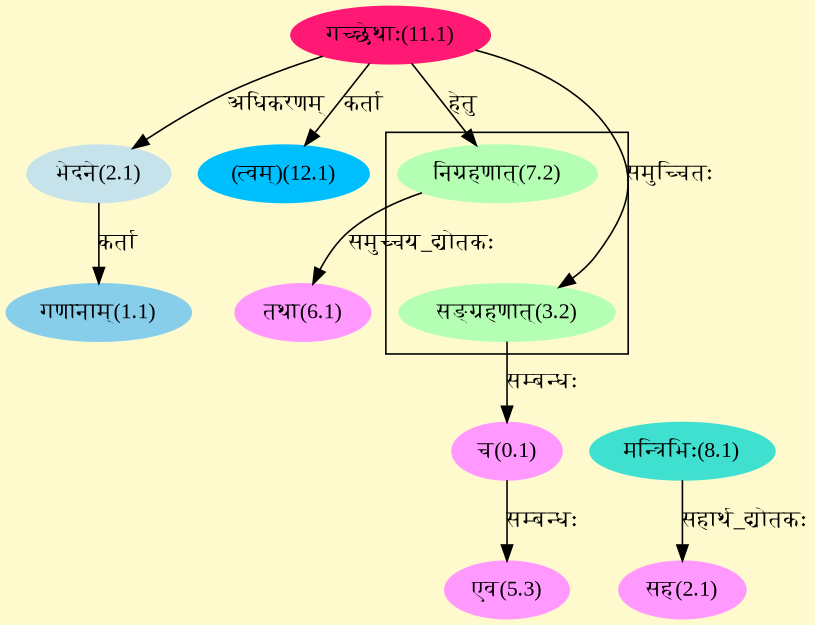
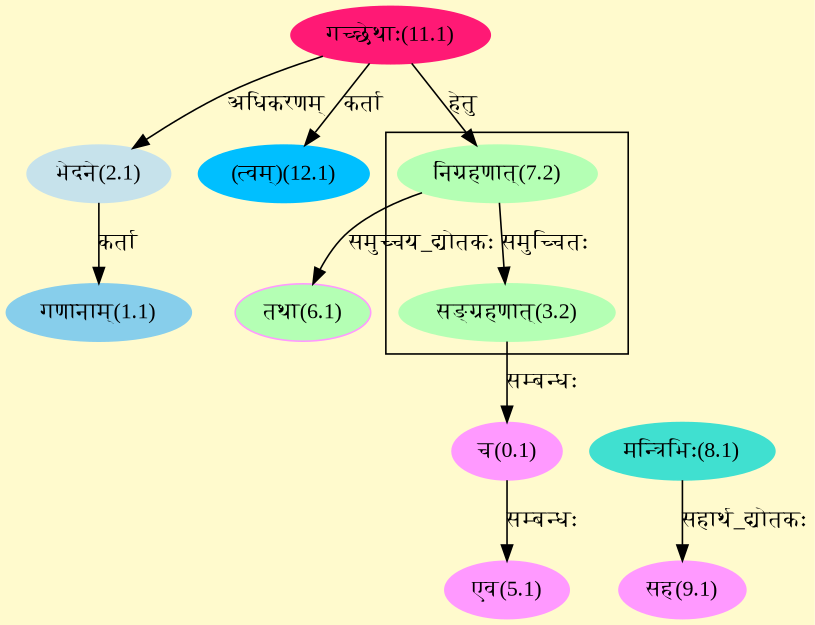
(616, 142) -> (502, 235)
(303, 313) -> (303, 313)
(507, 590) -> (507, 590)
(682, 590) -> (682, 590)
